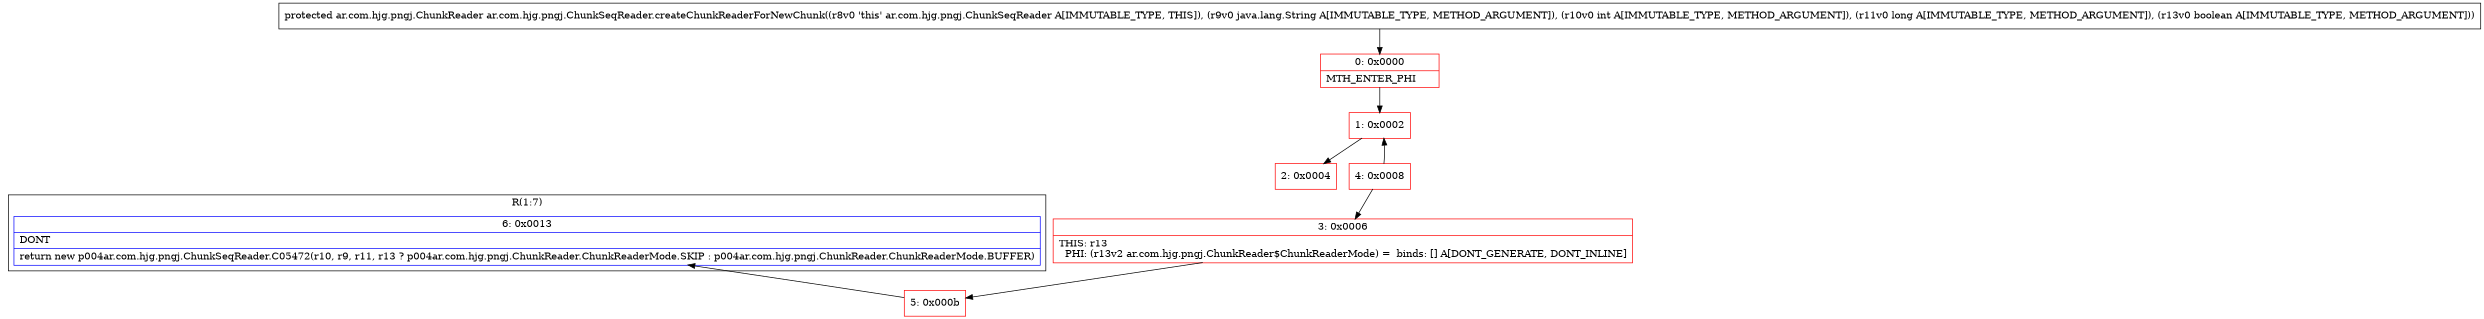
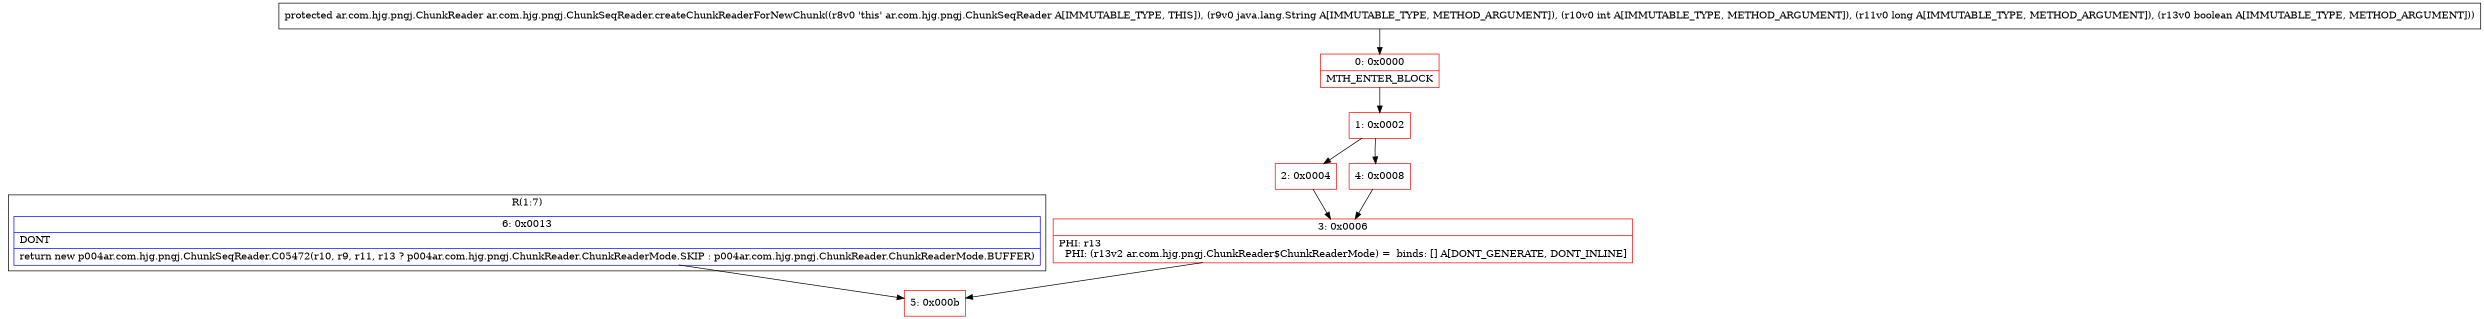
(1371, 79) -> (1380, 79)
(1384, 155) -> (1375, 147)
none -> (1320, 201)
(1085, 244) -> (1082, 244)
(800, 282) -> (788, 281)
